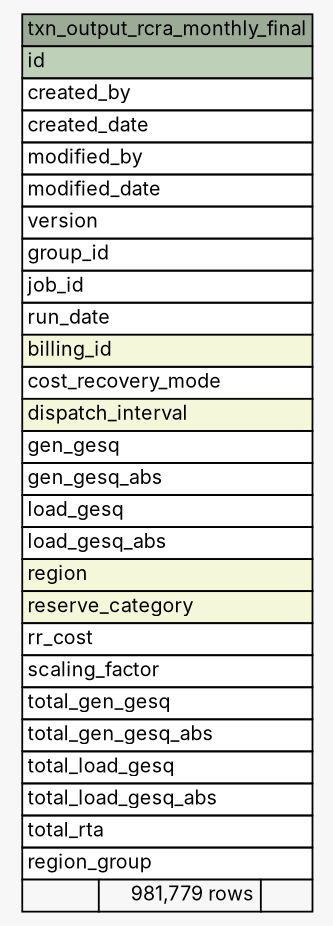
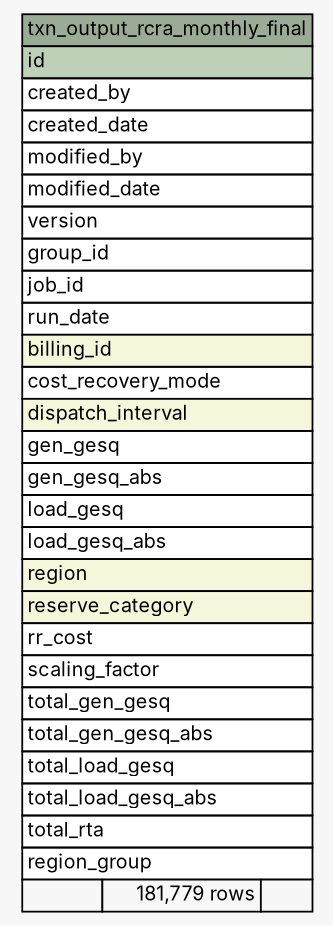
(193, 895) -> (196, 895)
